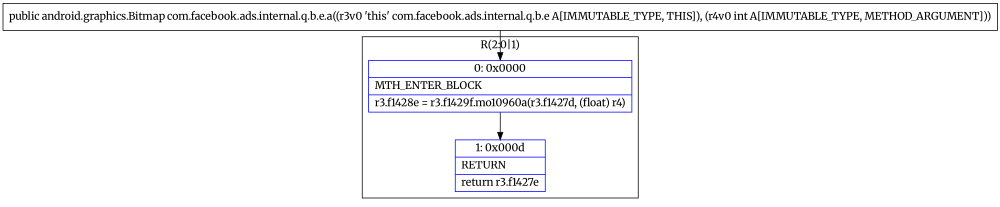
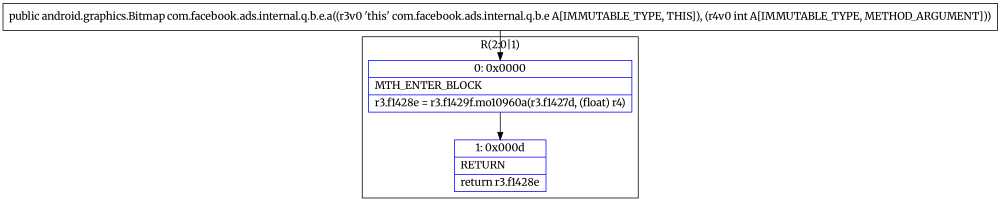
(500, 183) -> (500, 183)
